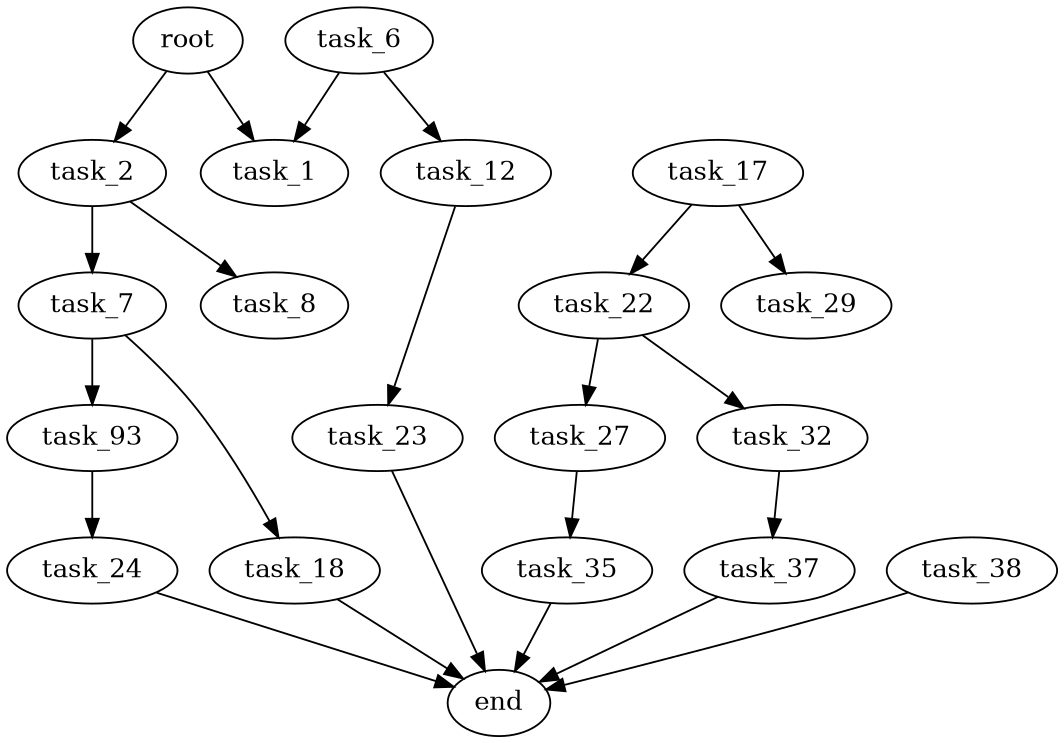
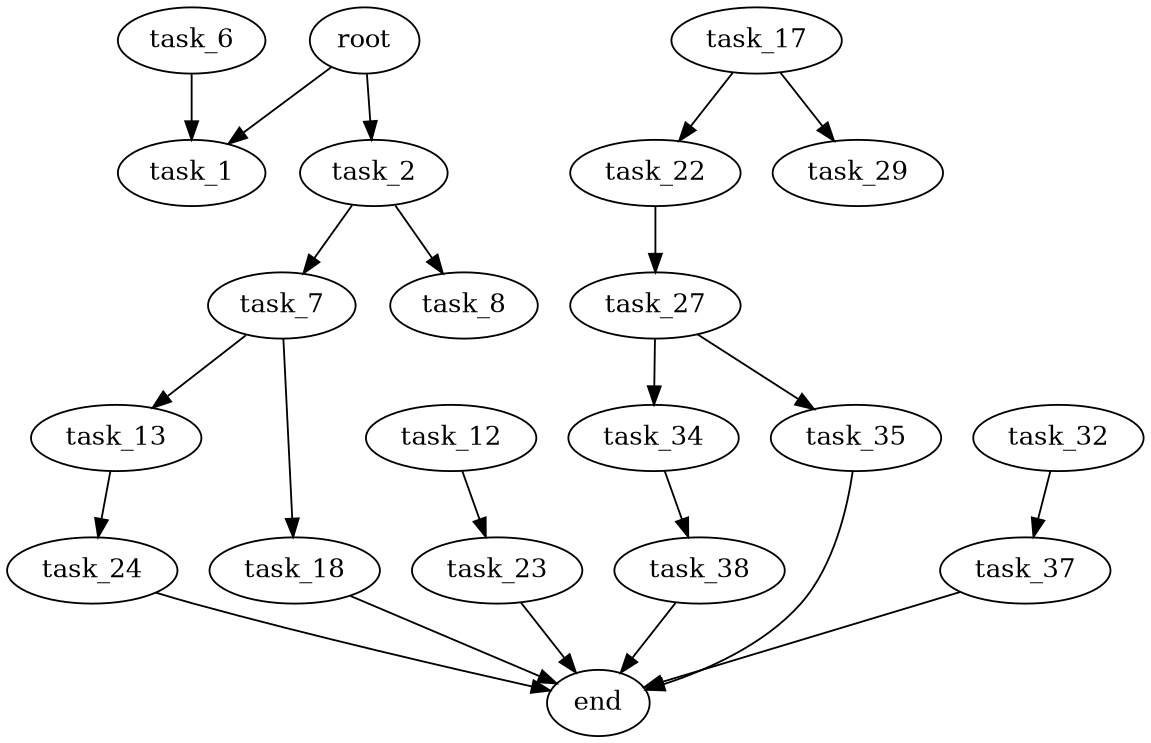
(406, 99) -> none
(685, 366) -> none
(92, 438) -> (116, 438)
none -> (654, 438)
